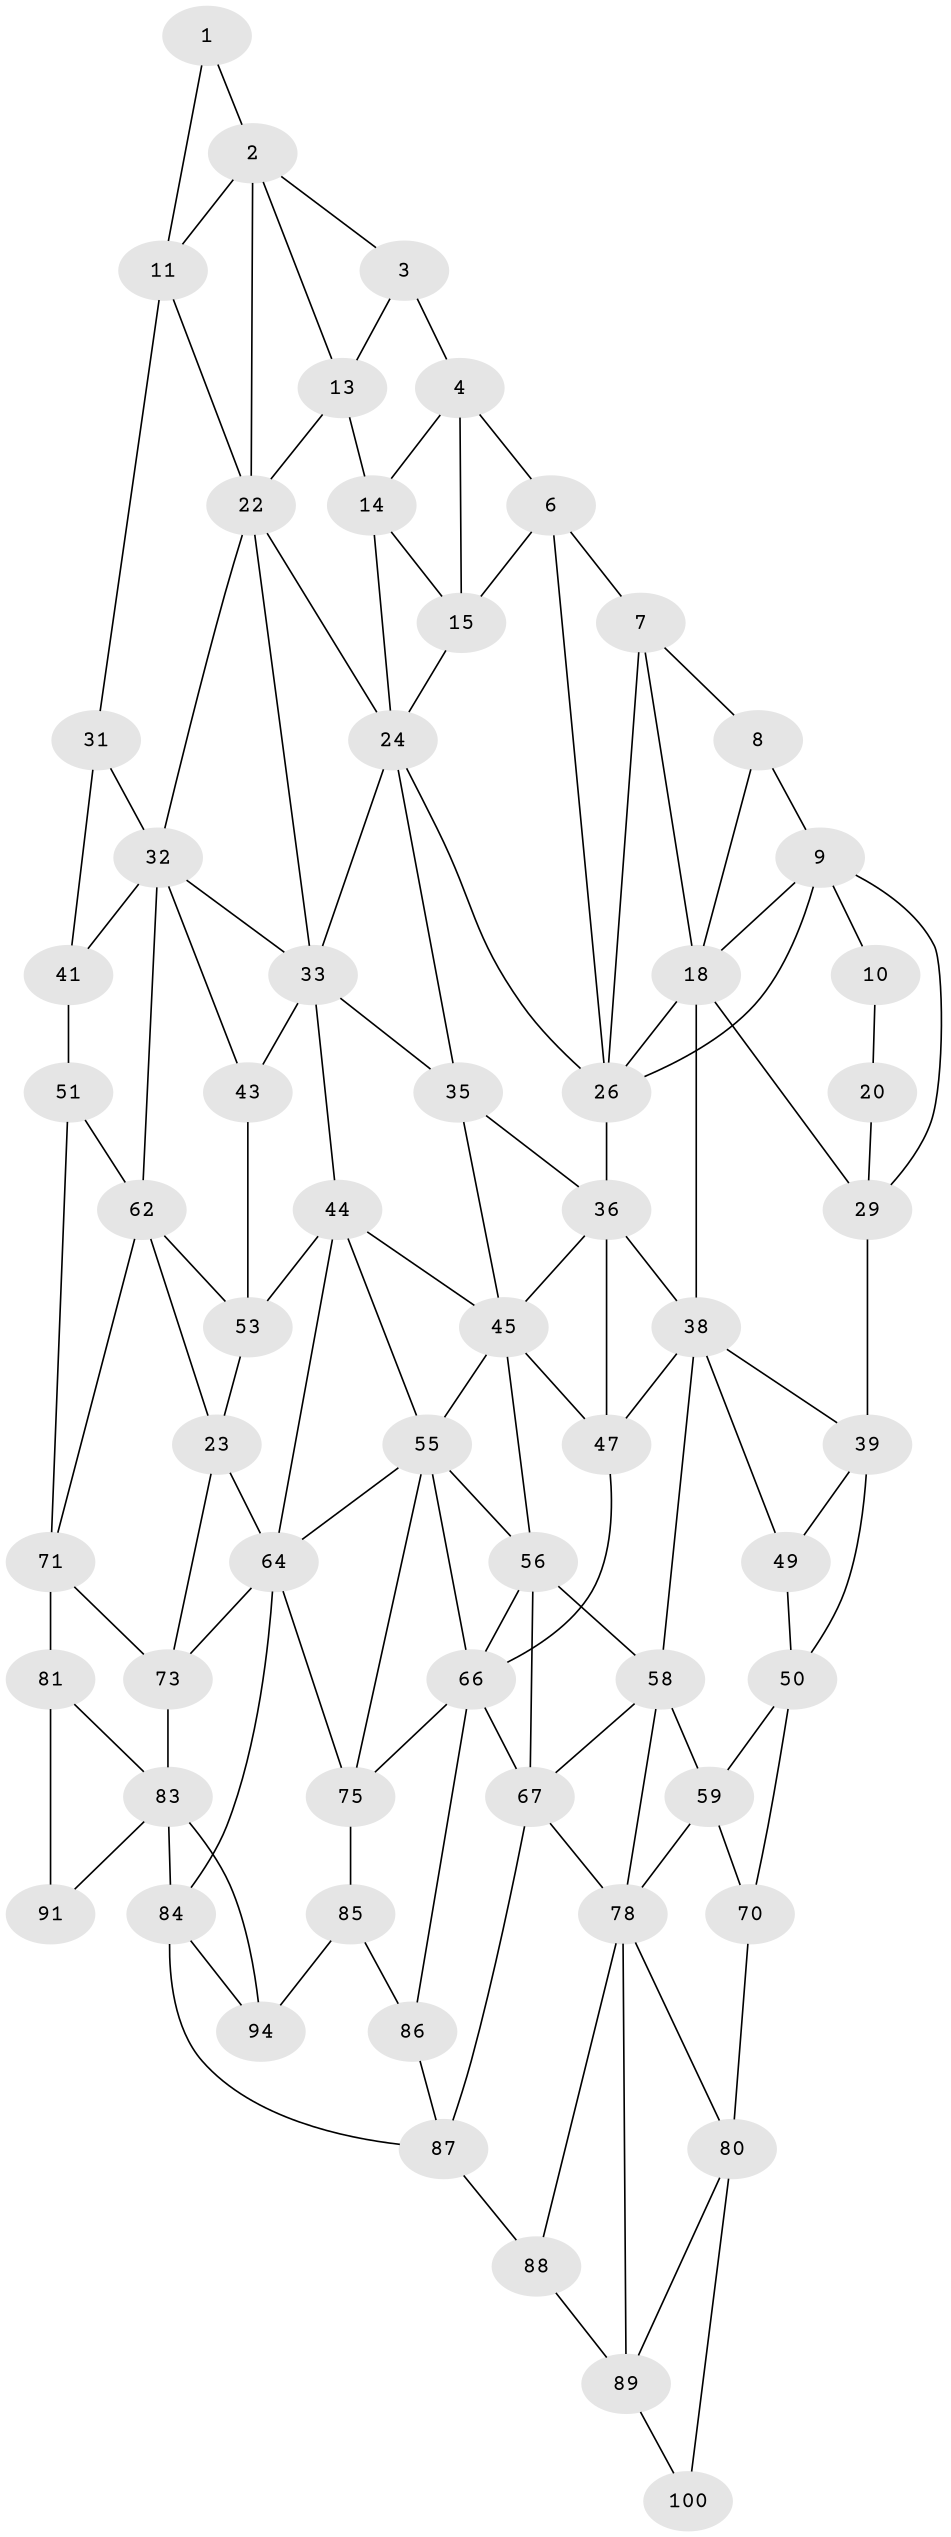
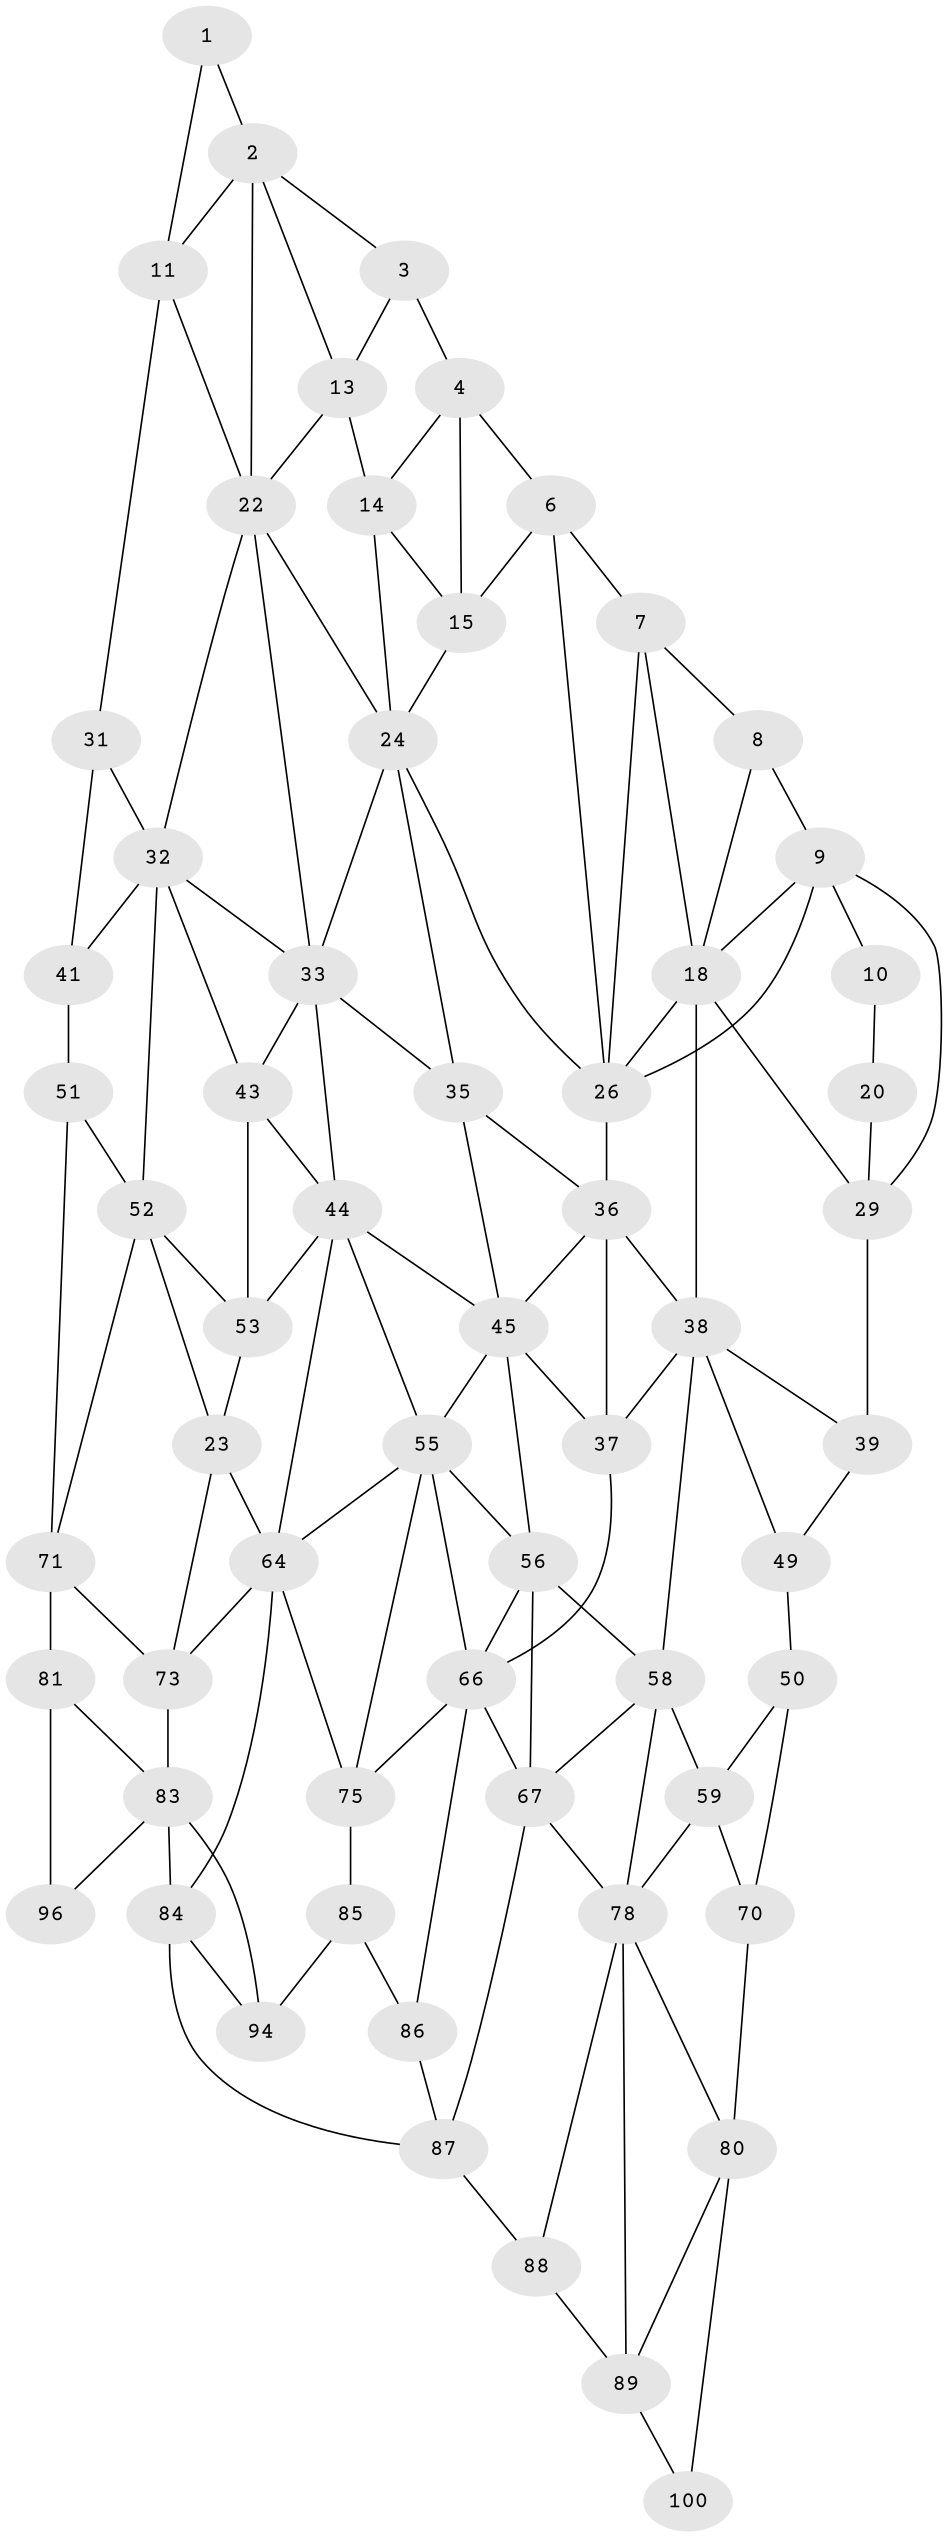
none -> (293, 1151)
(142, 1210) -> (142, 1210)
(607, 1445) -> (607, 1445)
(852, 1568) -> none
(51, 1914) -> (51, 1914)
